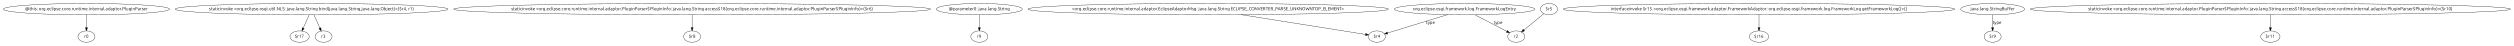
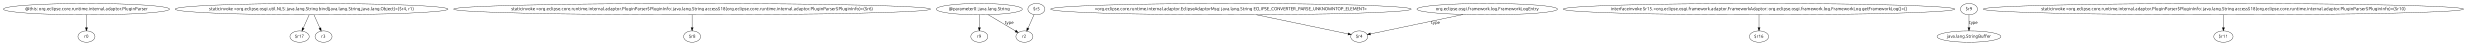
(1993, 21) -> (1969, 21)
(1491, 23) -> (1002, 23)
